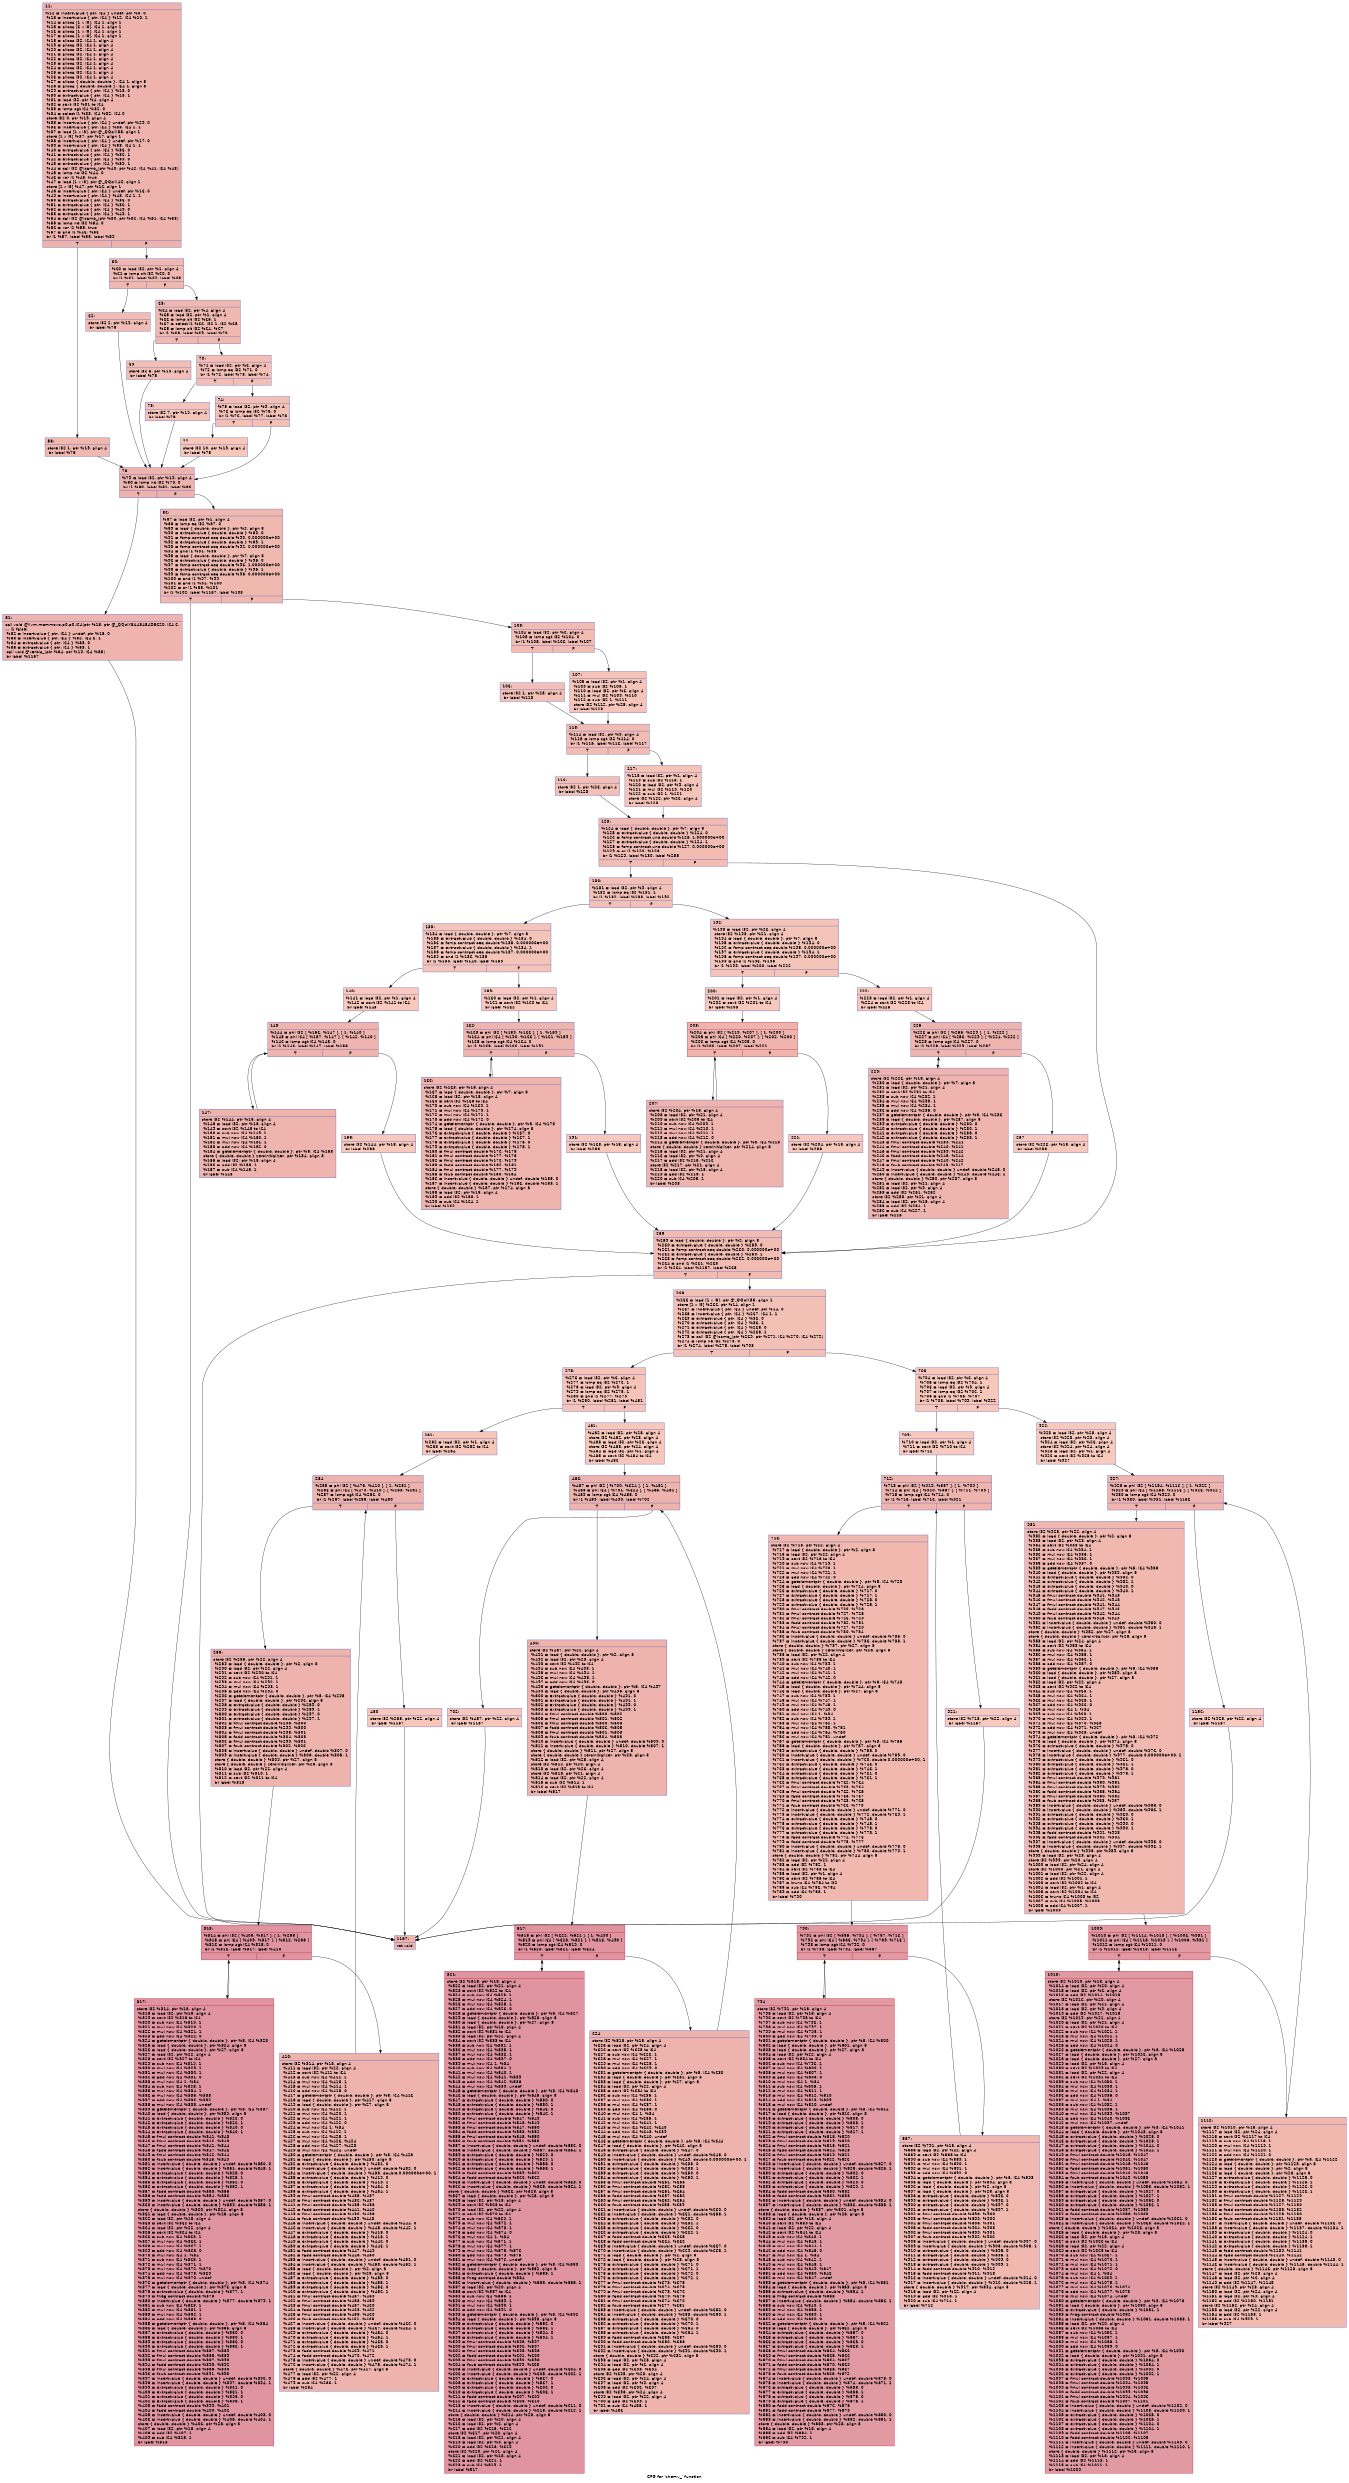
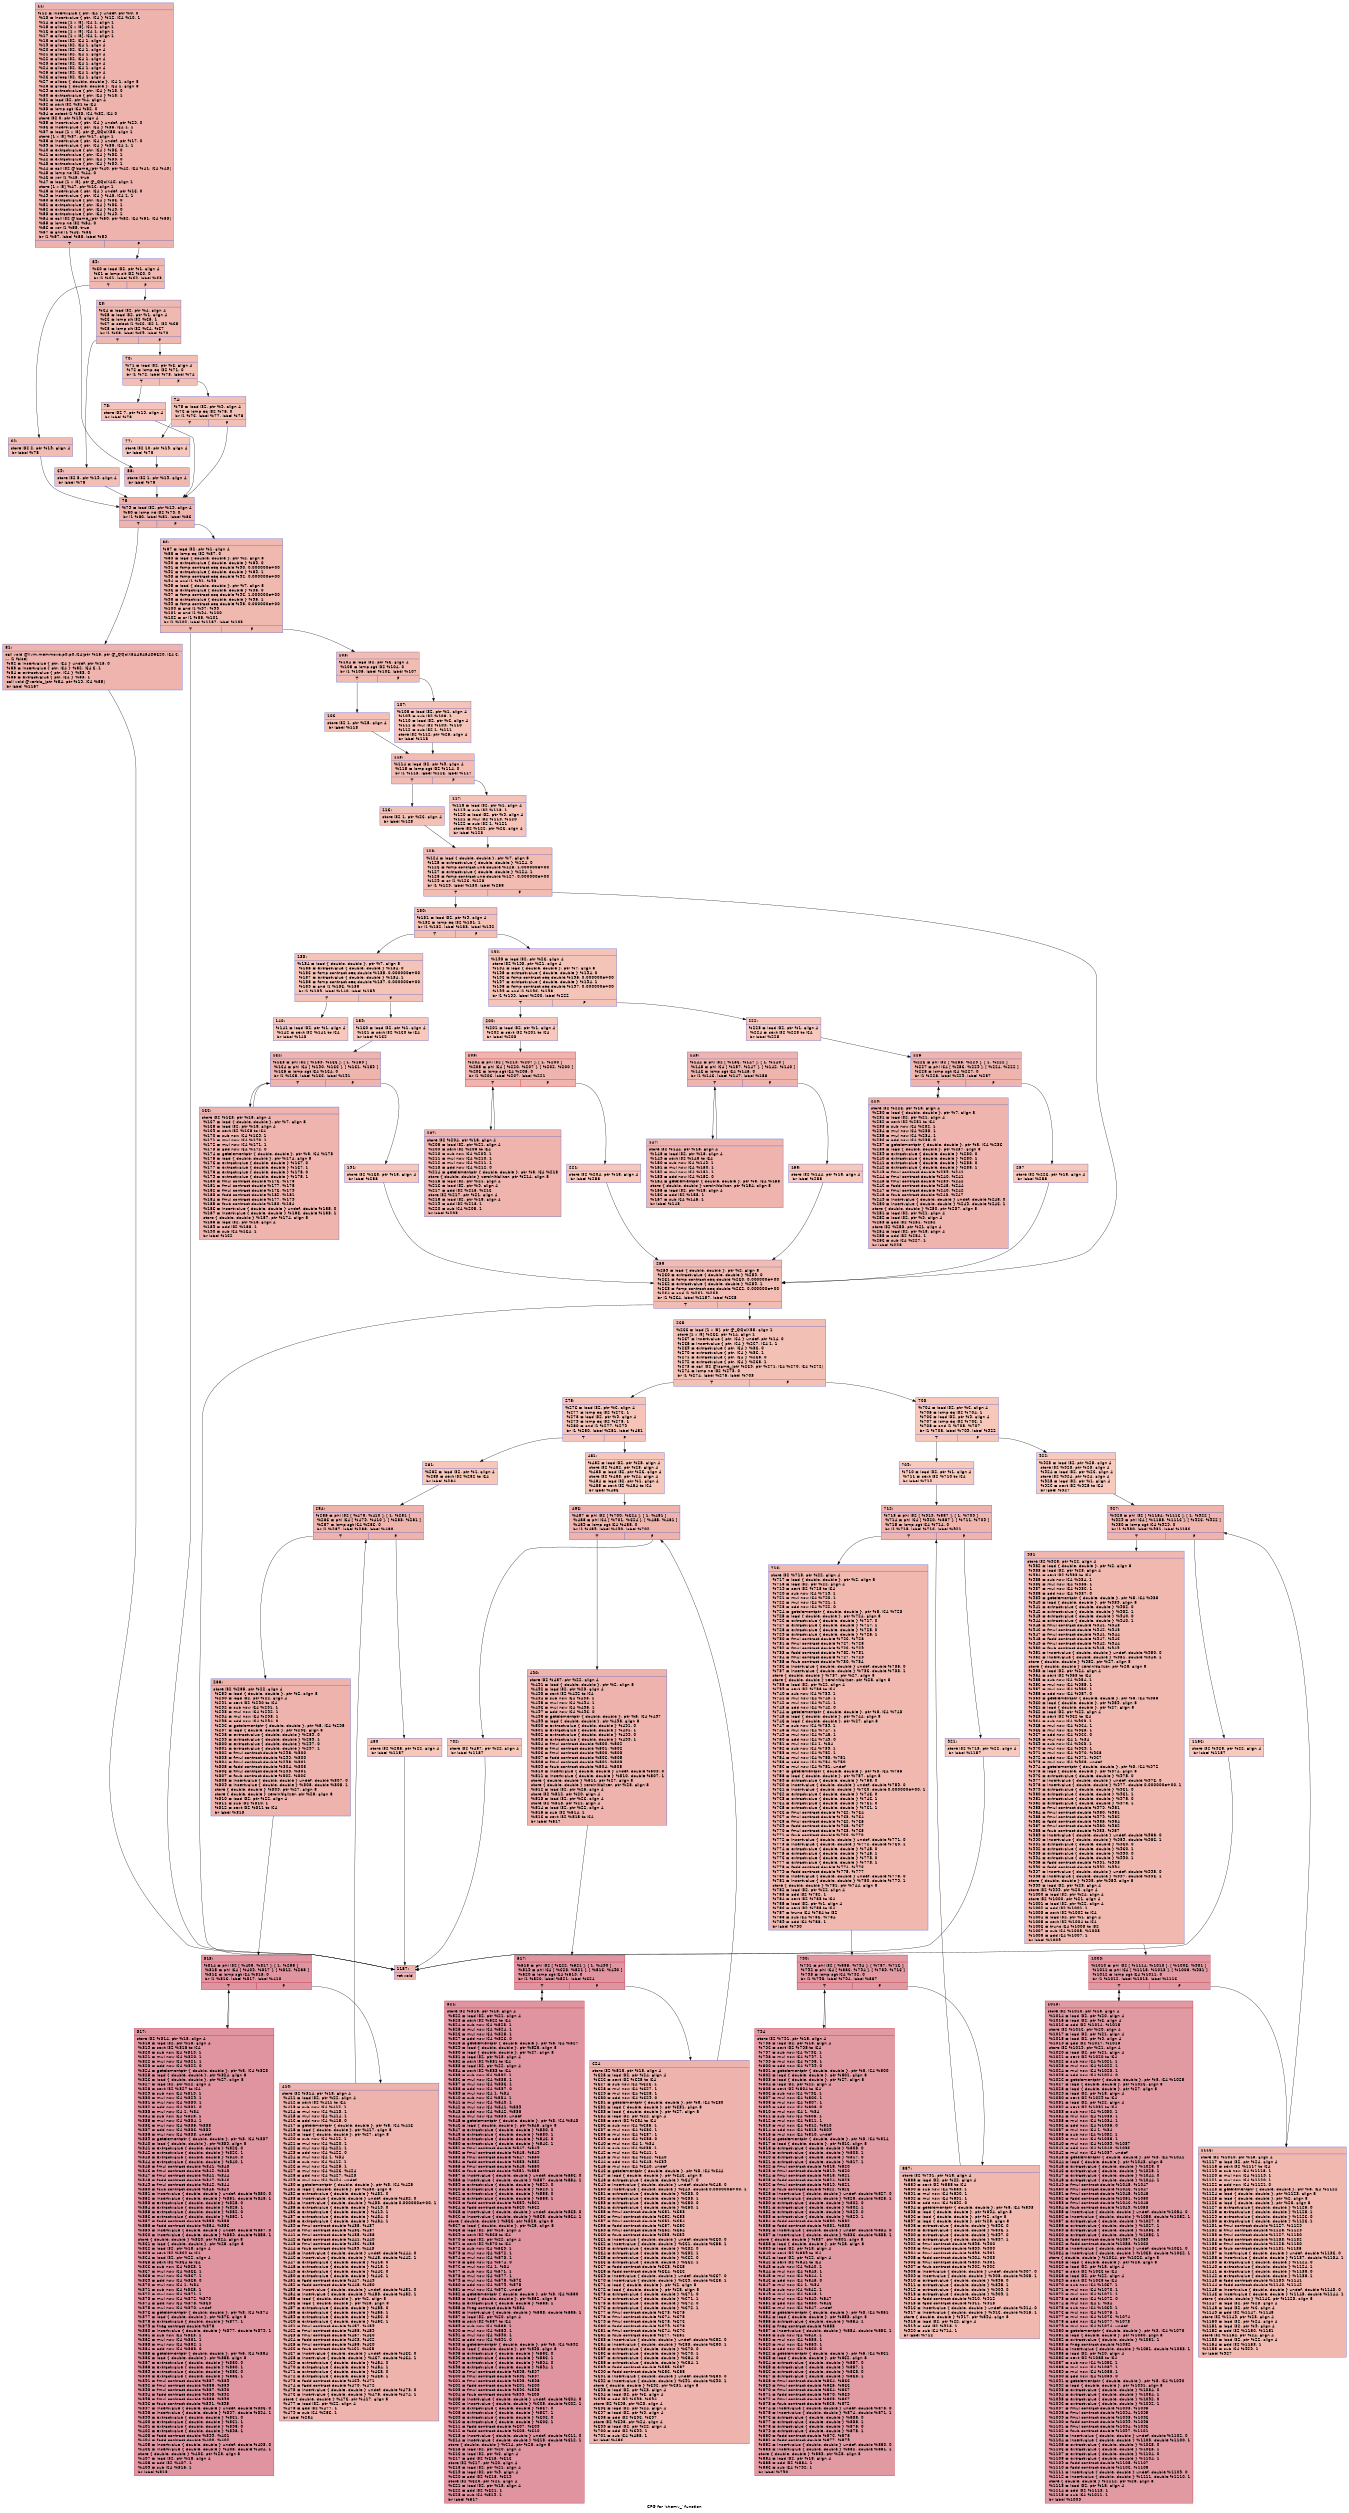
(192, 461) -> (157, 460)
(357, 1016) -> none
